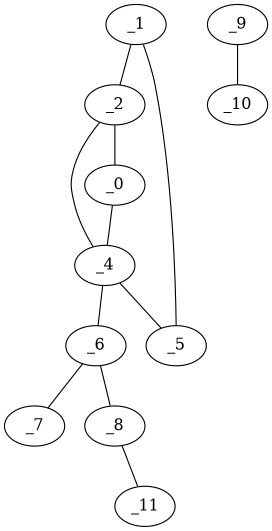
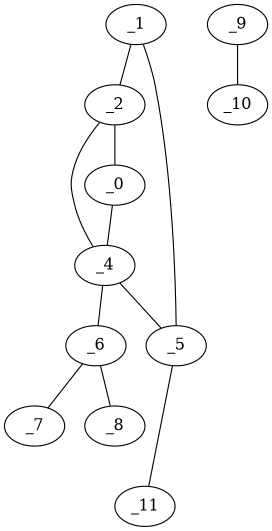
(130, 466) -> (161, 426)
